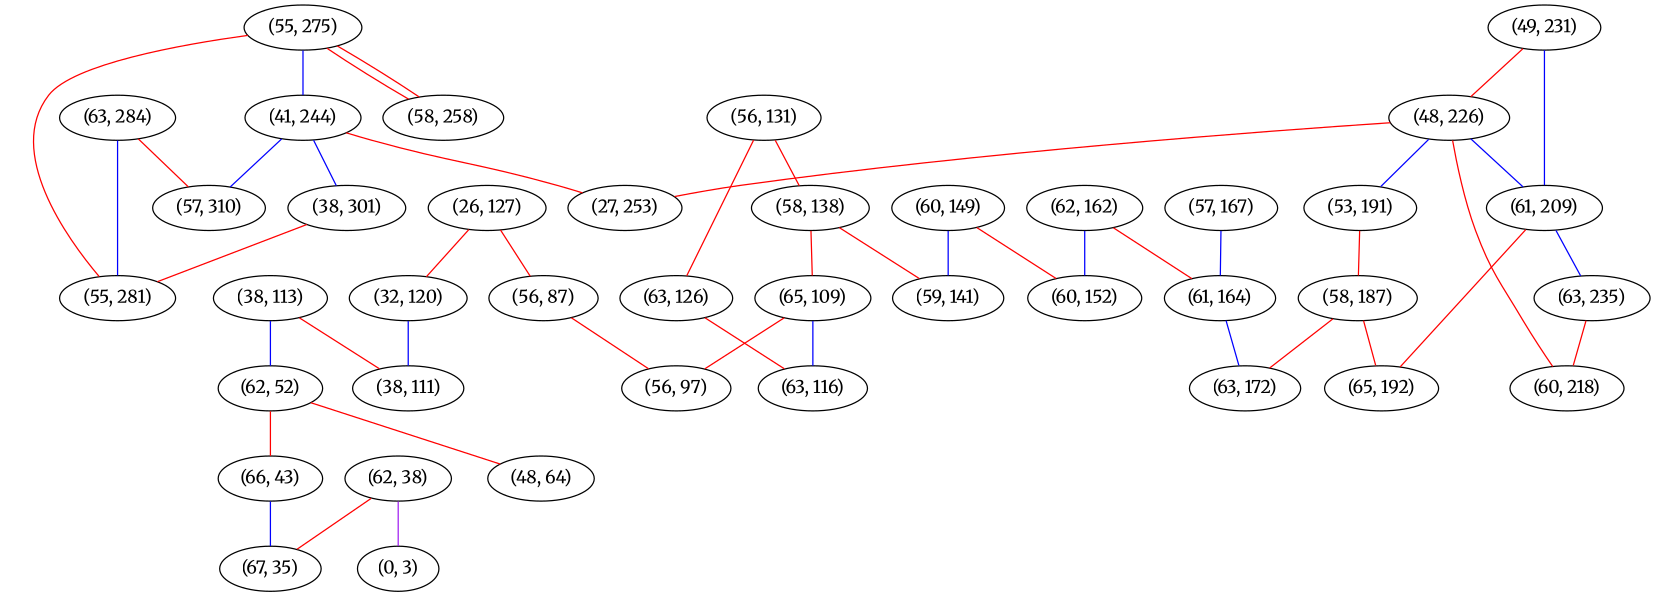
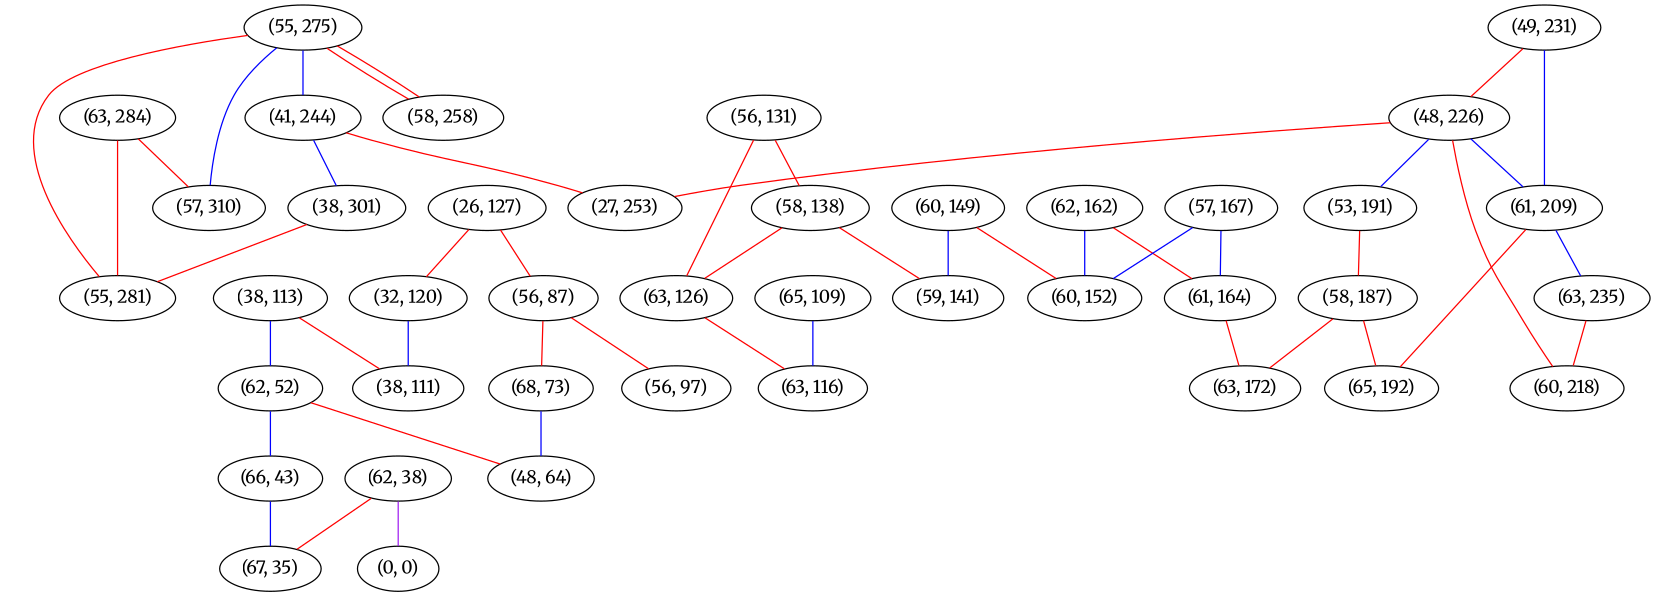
(256, 163) -> (228, 109)
(118, 208) -> (118, 208)
none -> (1161, 248)
(812, 253) -> (743, 253)
(753, 338) -> none
(1232, 343) -> (1232, 343)
none -> (541, 388)
(270, 434) -> (270, 434)
(398, 569) -> (398, 569)
